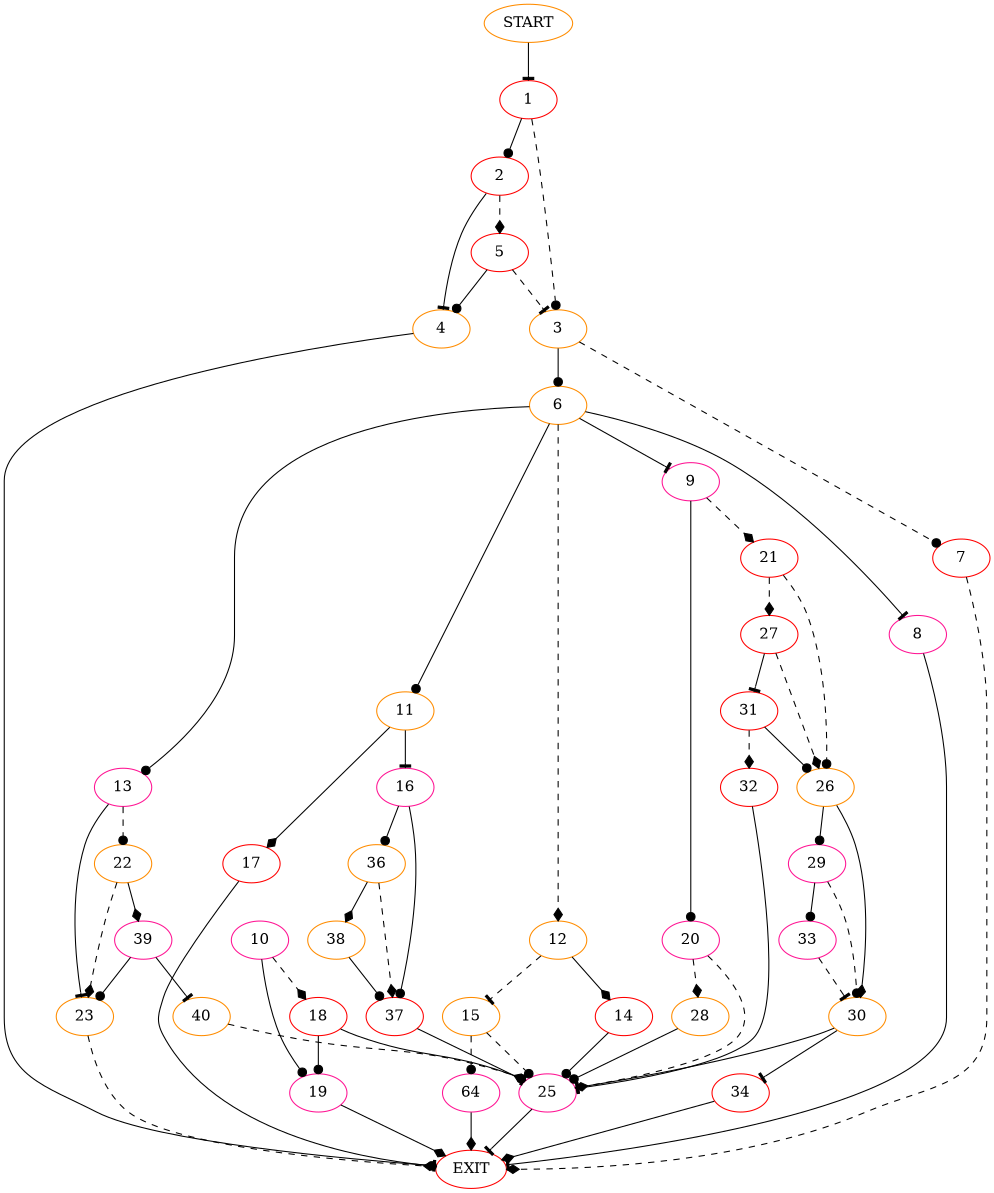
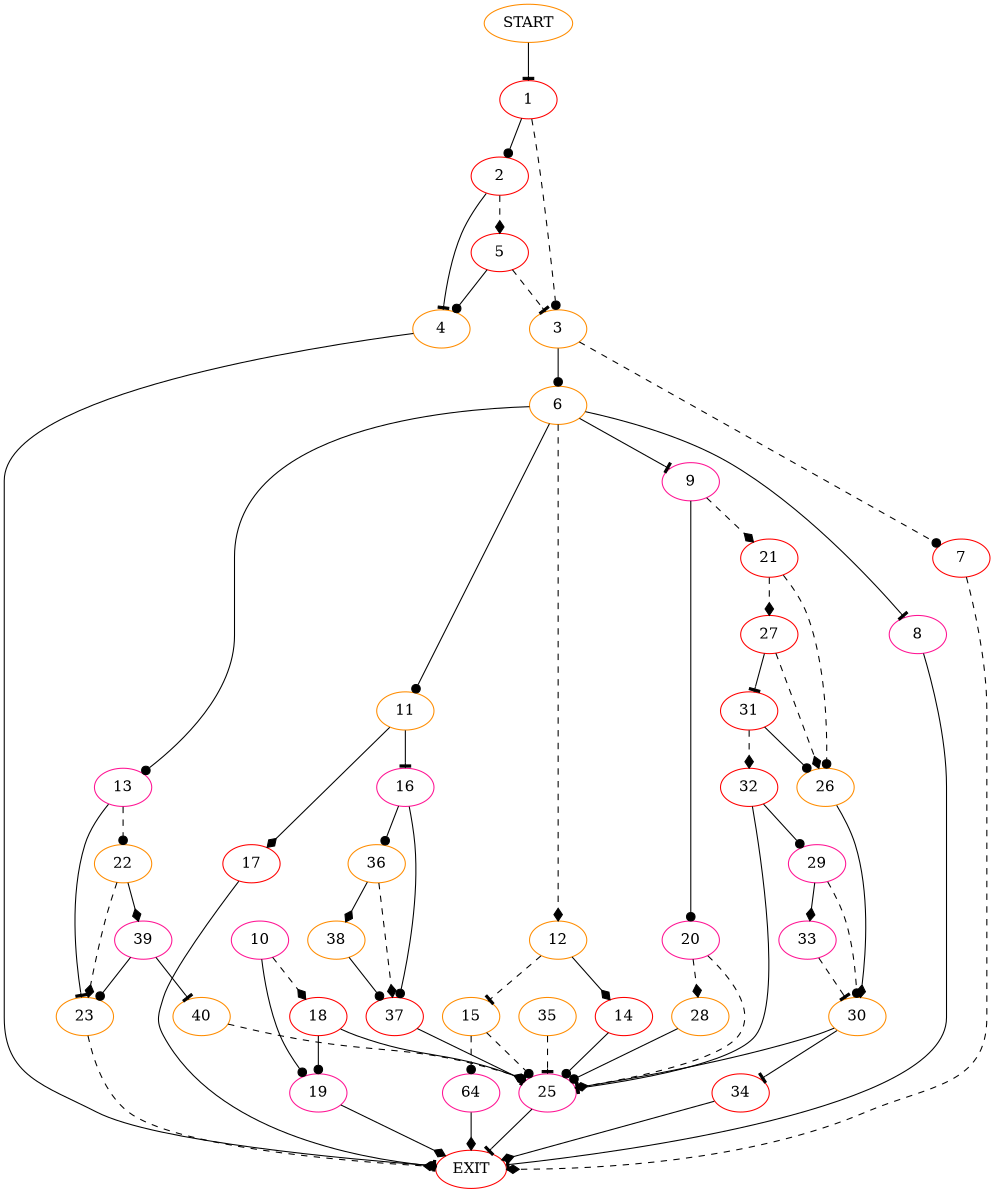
(822, 821) -> (780, 822)
(813, 897) -> (813, 897)
none -> (548, 1017)
